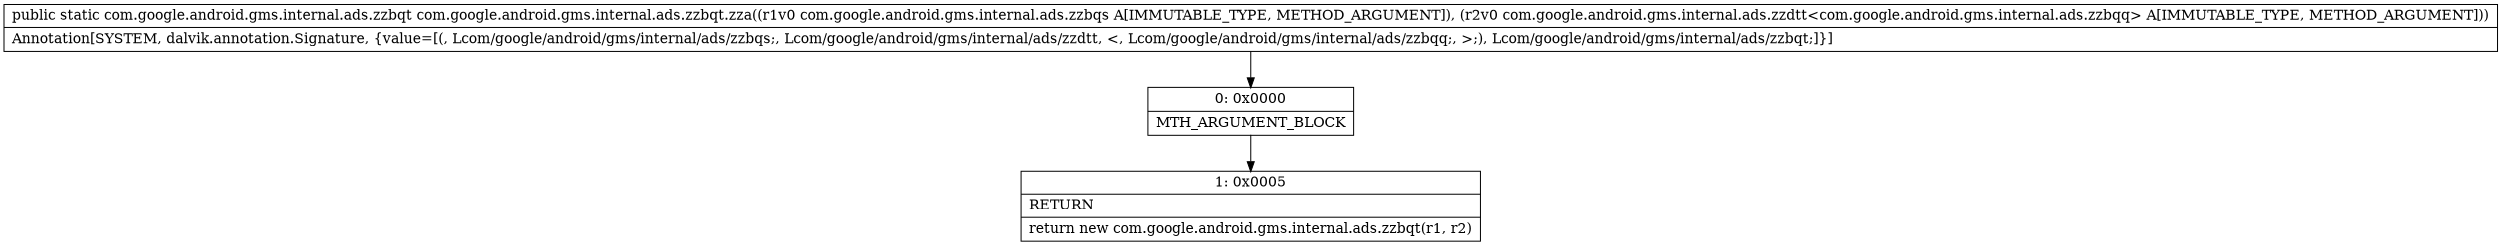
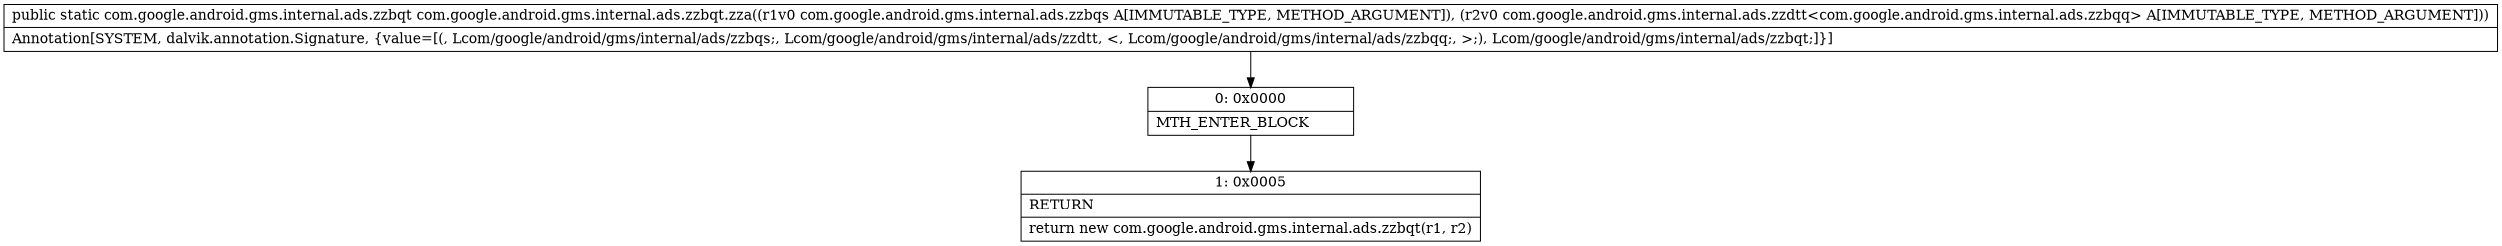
(1251, 123) -> (1233, 123)
